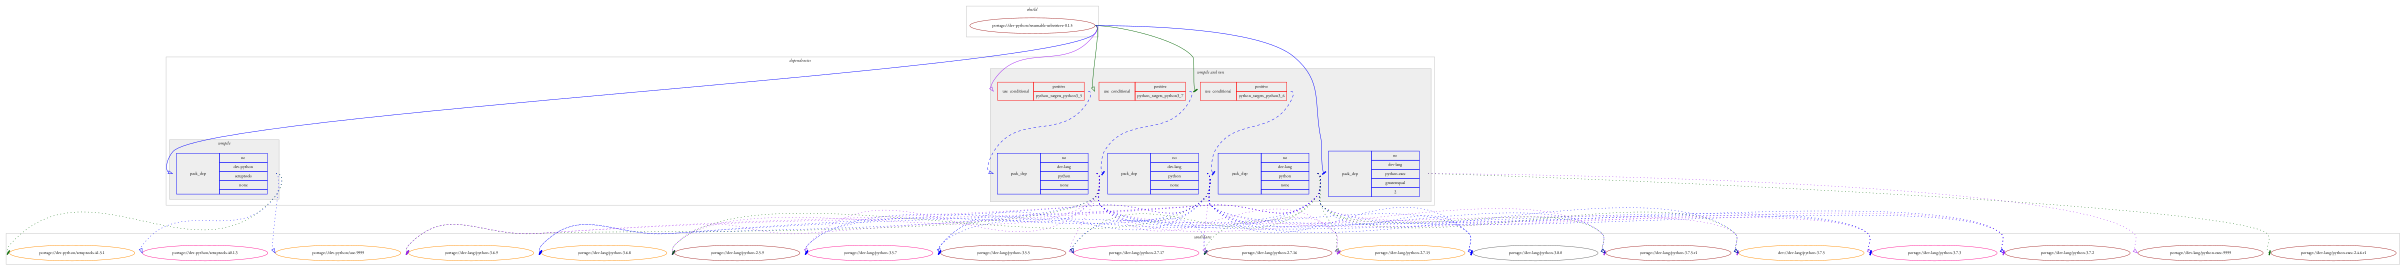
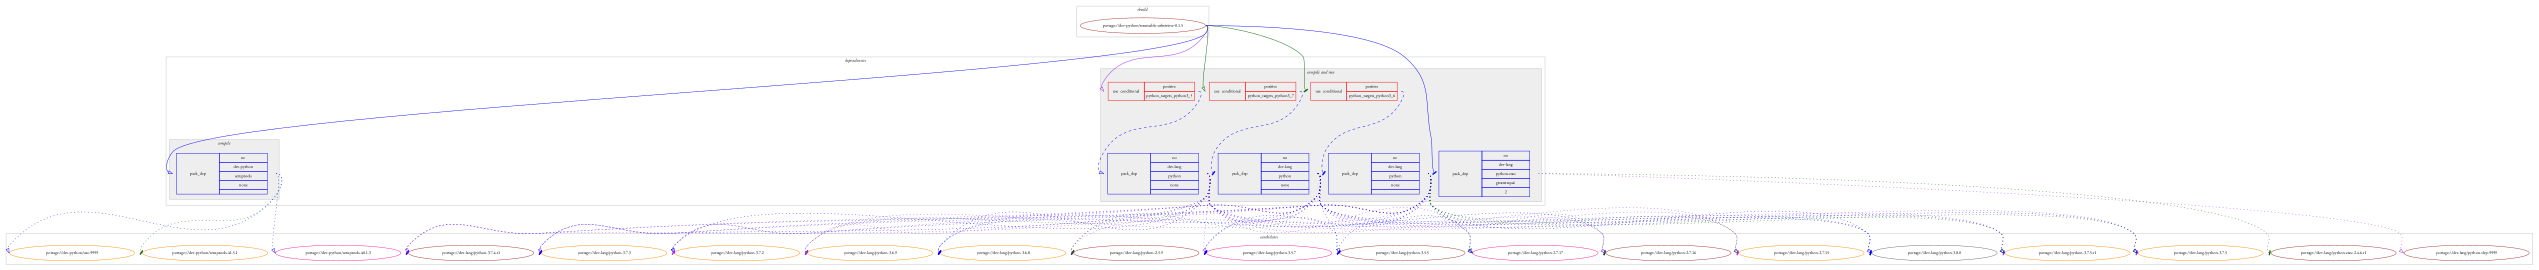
none -> (471, 253)
(1668, 253) -> (2068, 253)
(1801, 253) -> (2201, 253)
(1935, 253) -> (604, 253)
(2068, 253) -> (737, 253)
(2201, 253) -> (2467, 253)
